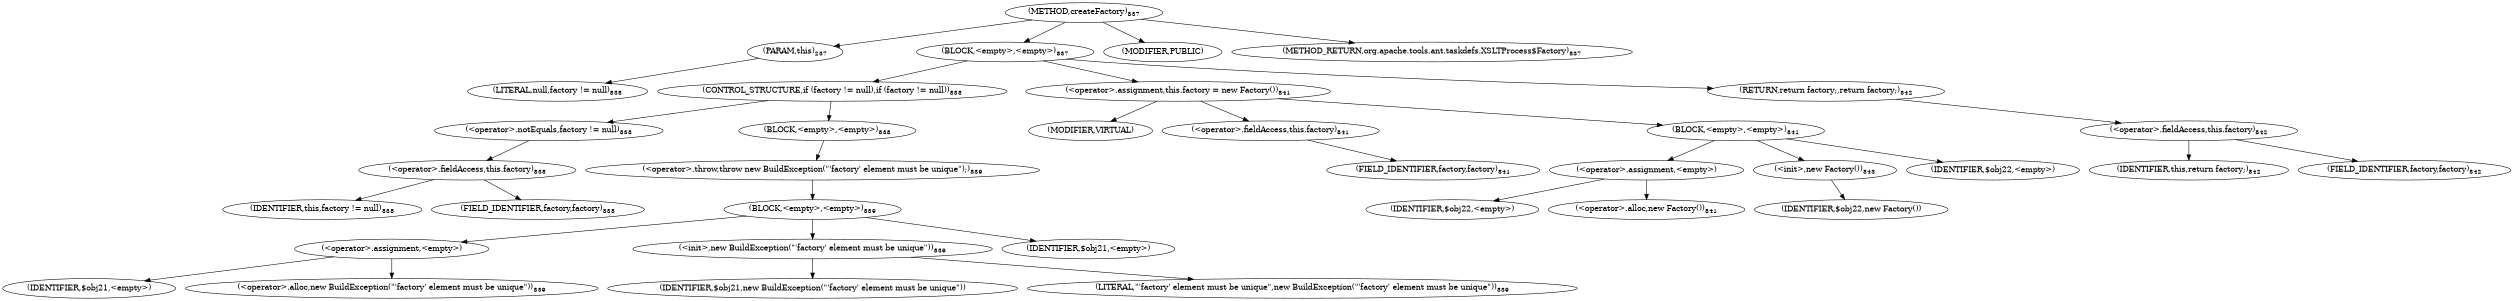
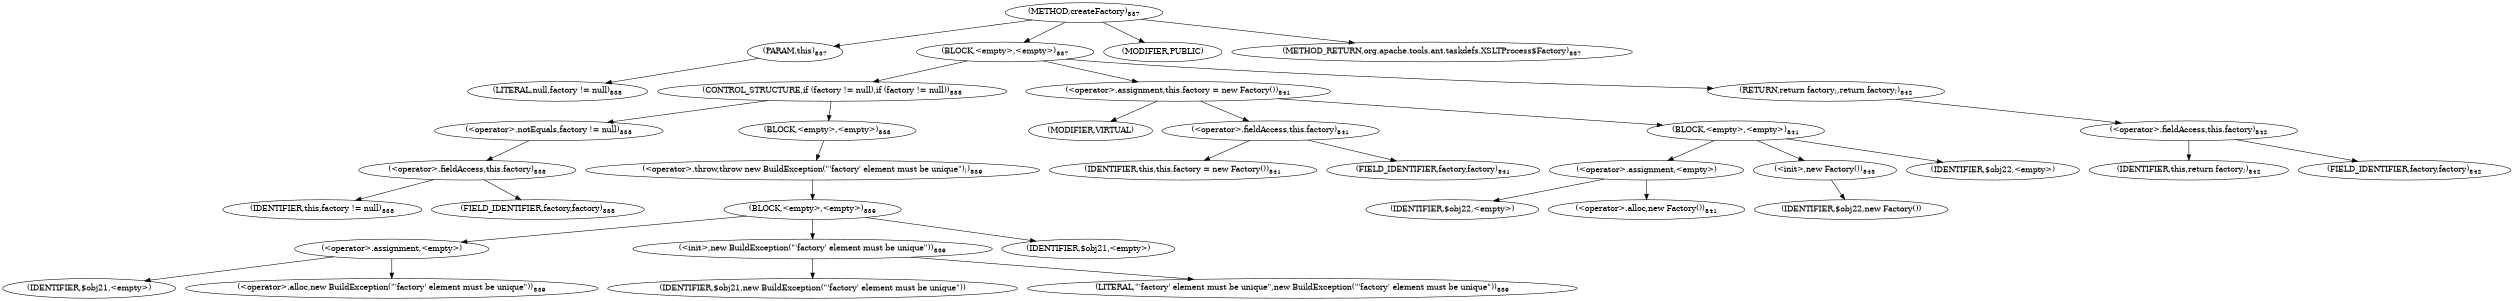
(821, 51) -> (821, 51)
none -> (1183, 170)
